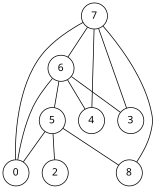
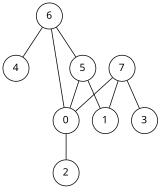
(78, 42) -> none
(93, 68) -> none
(97, 95) -> none
(54, 147) -> (66, 147)
(129, 173) -> (105, 121)
